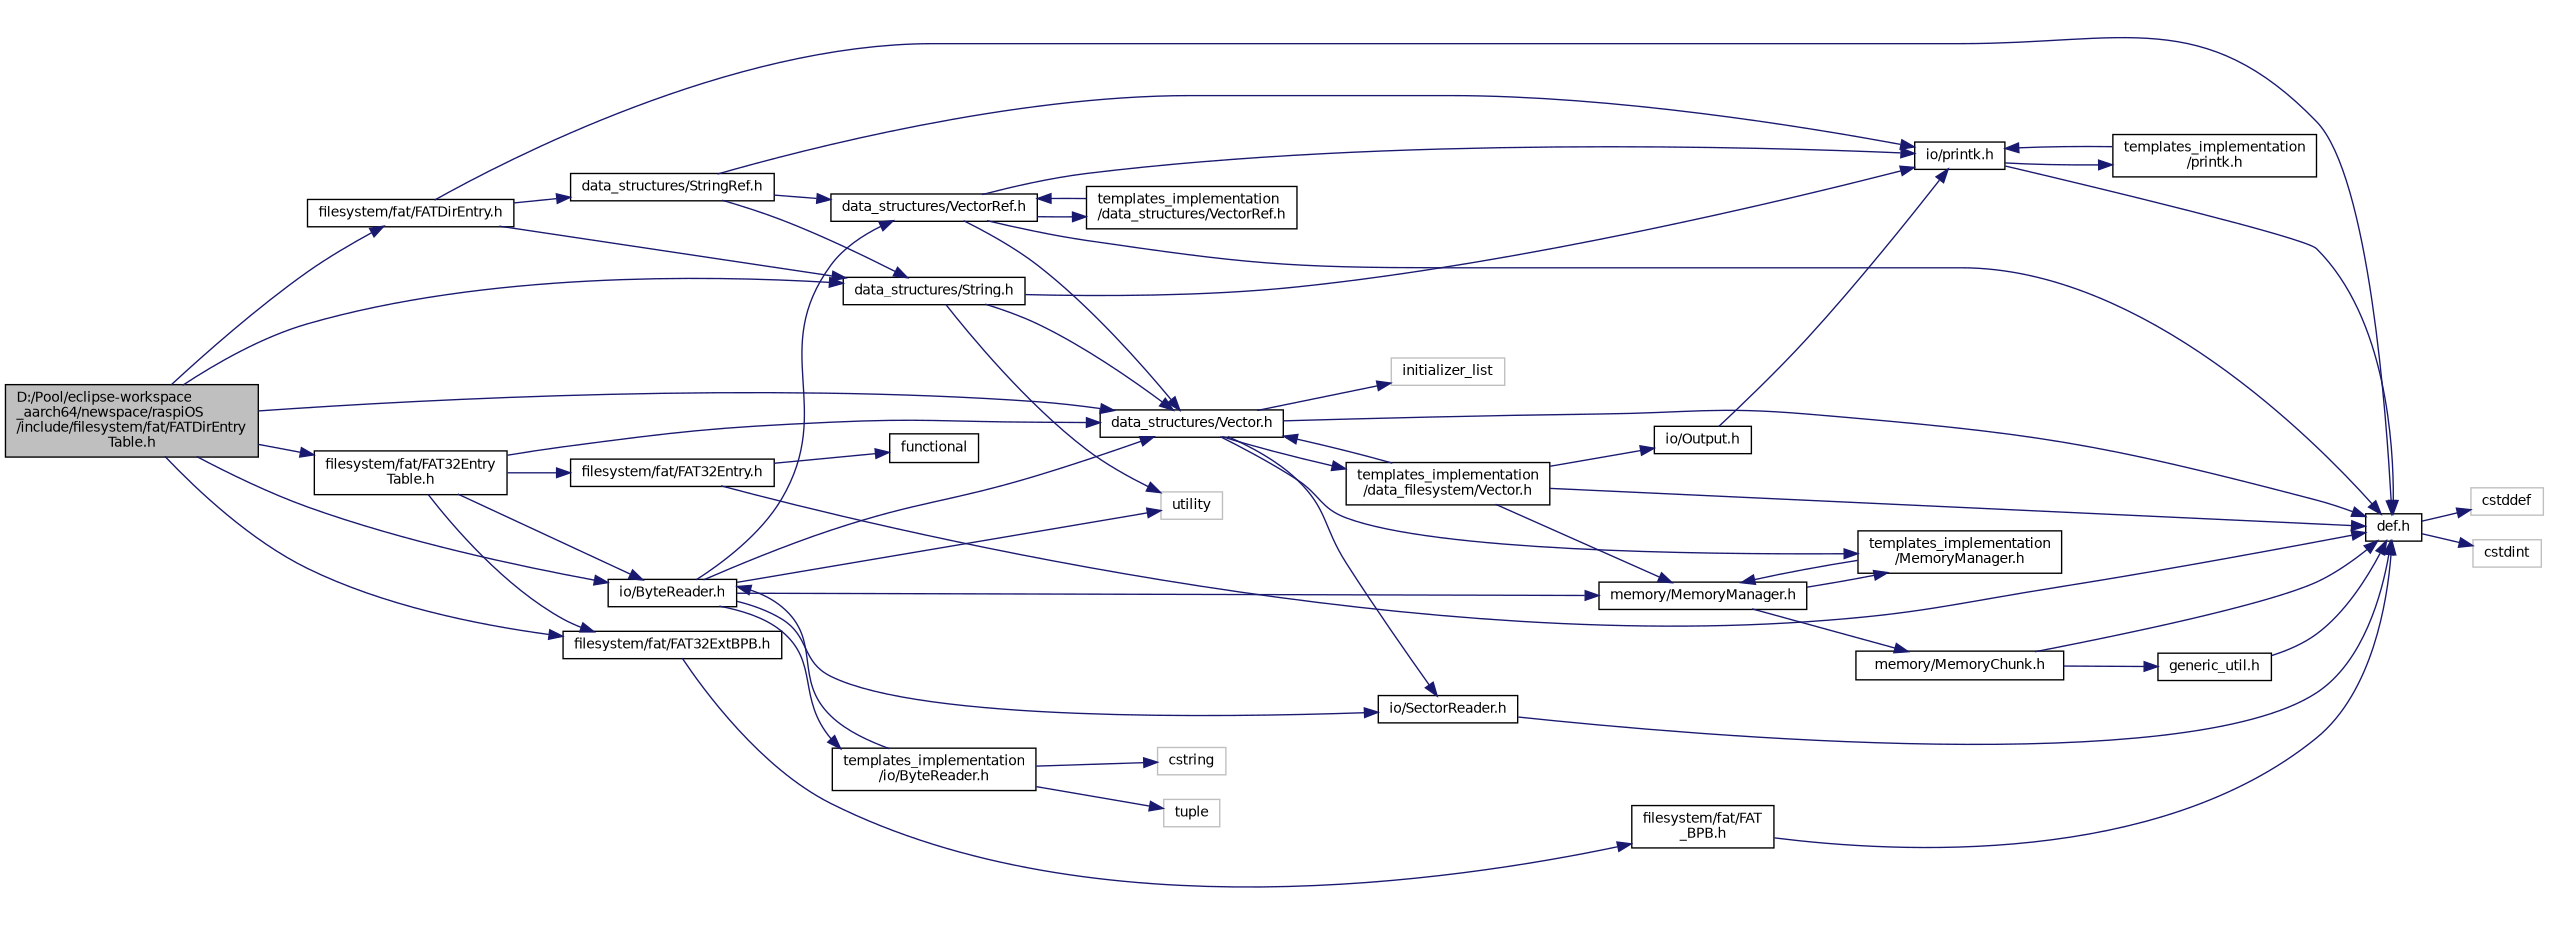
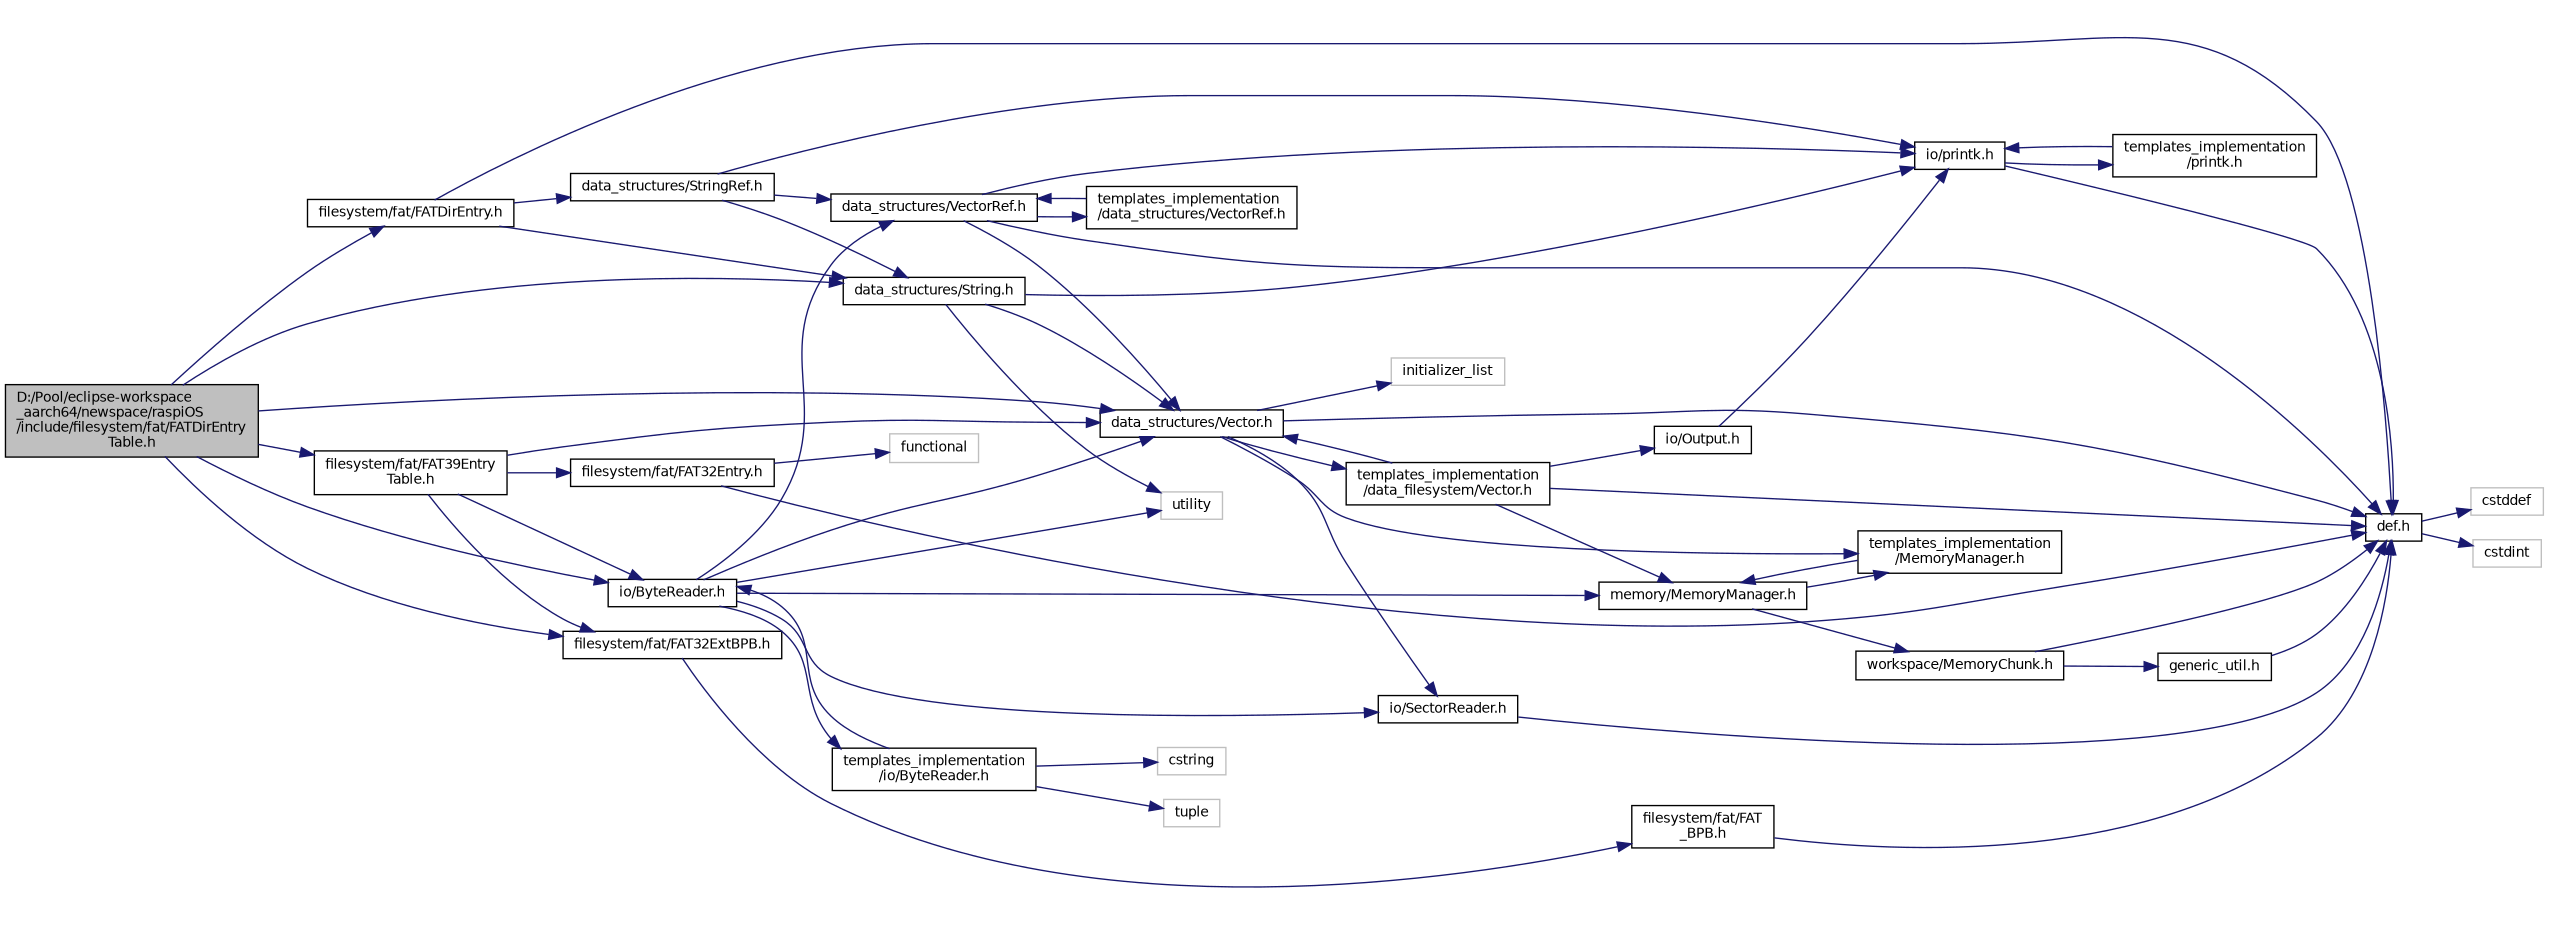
(934, 448) -> (934, 448)
(411, 473) -> (411, 473)
(1960, 665) -> (1960, 665)
